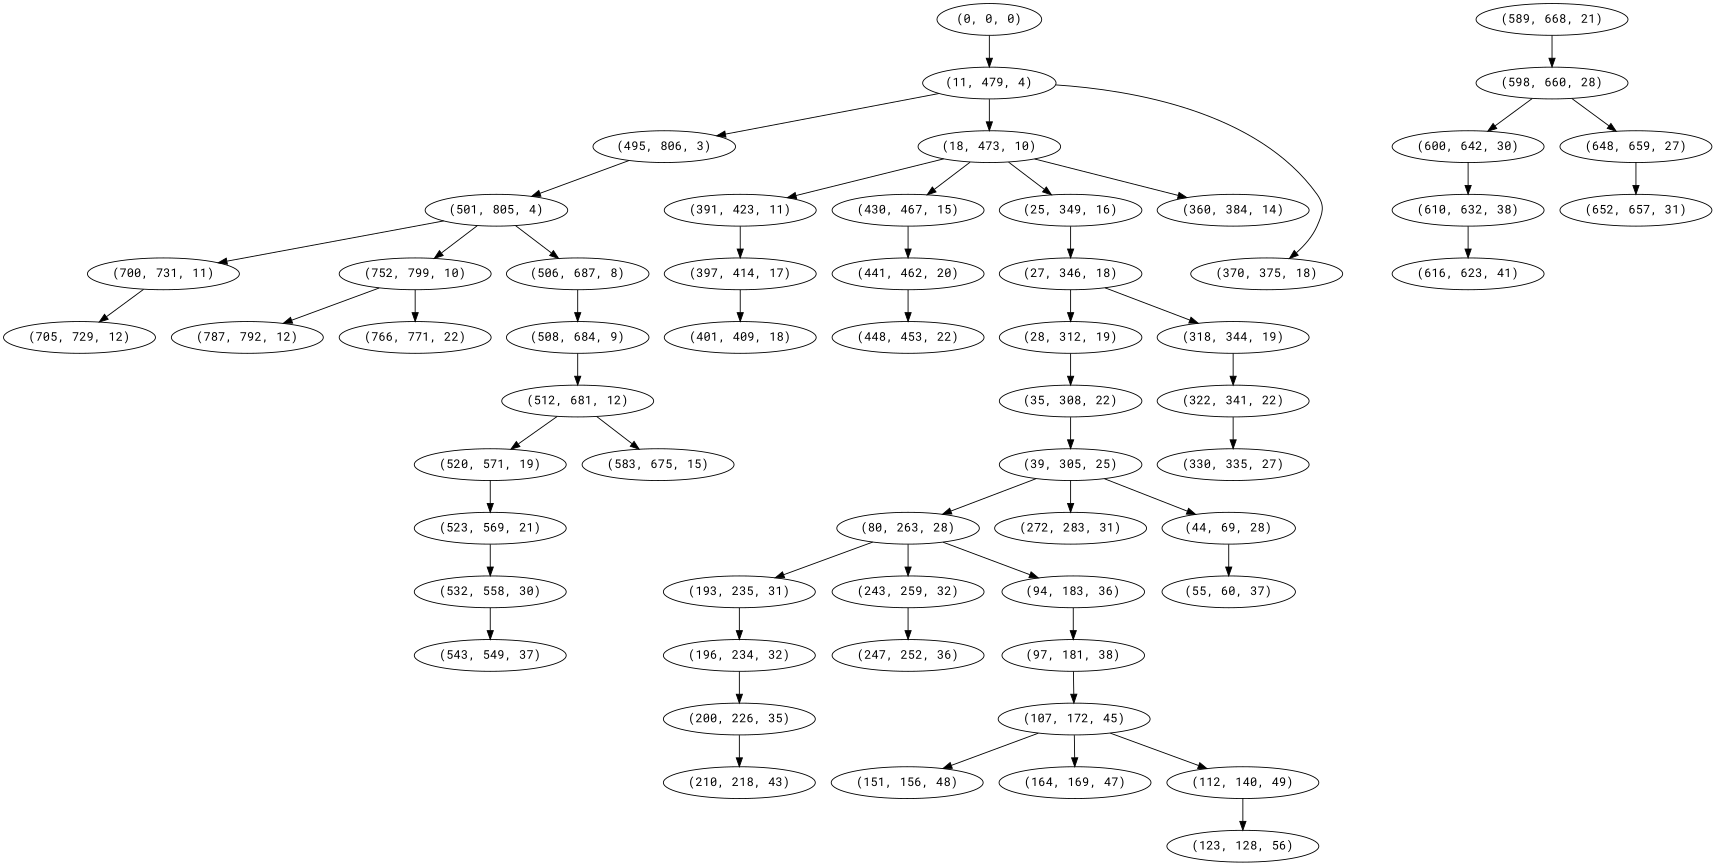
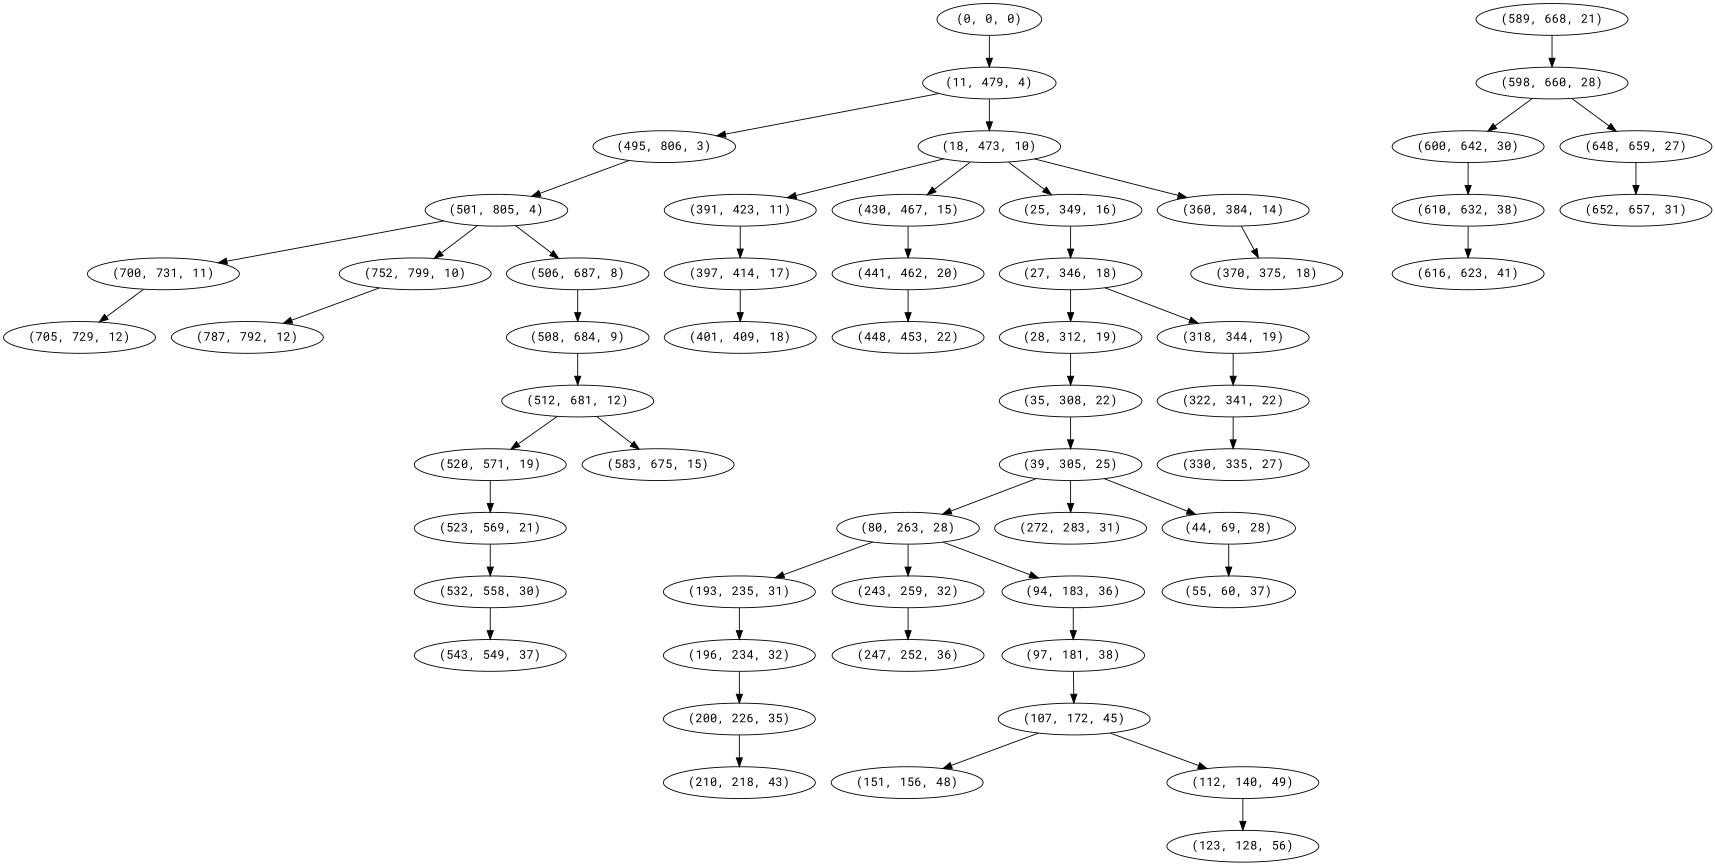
(1230, 125) -> (1248, 238)
(415, 337) -> none
(1075, 783) -> none
